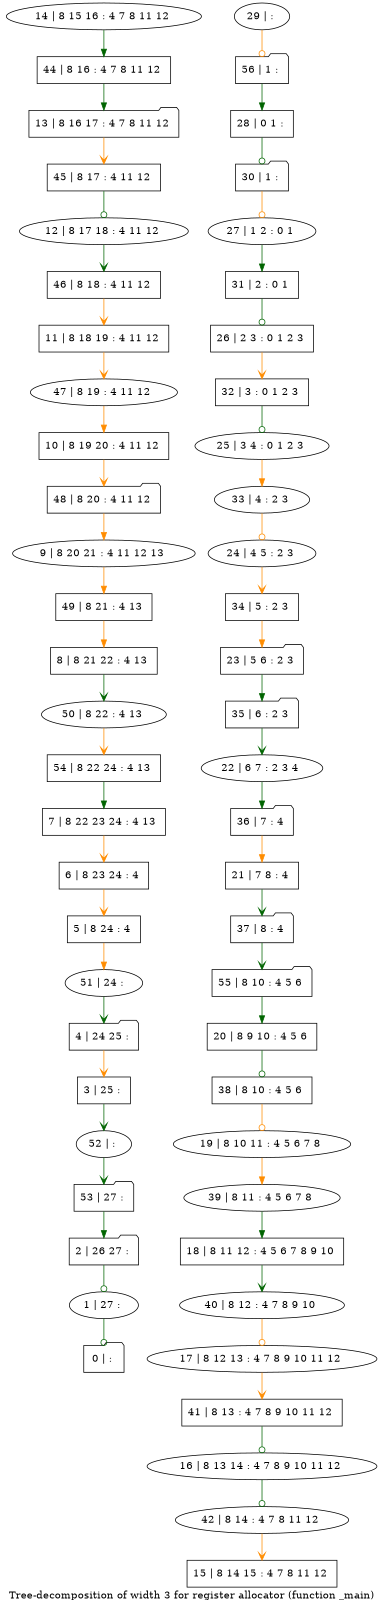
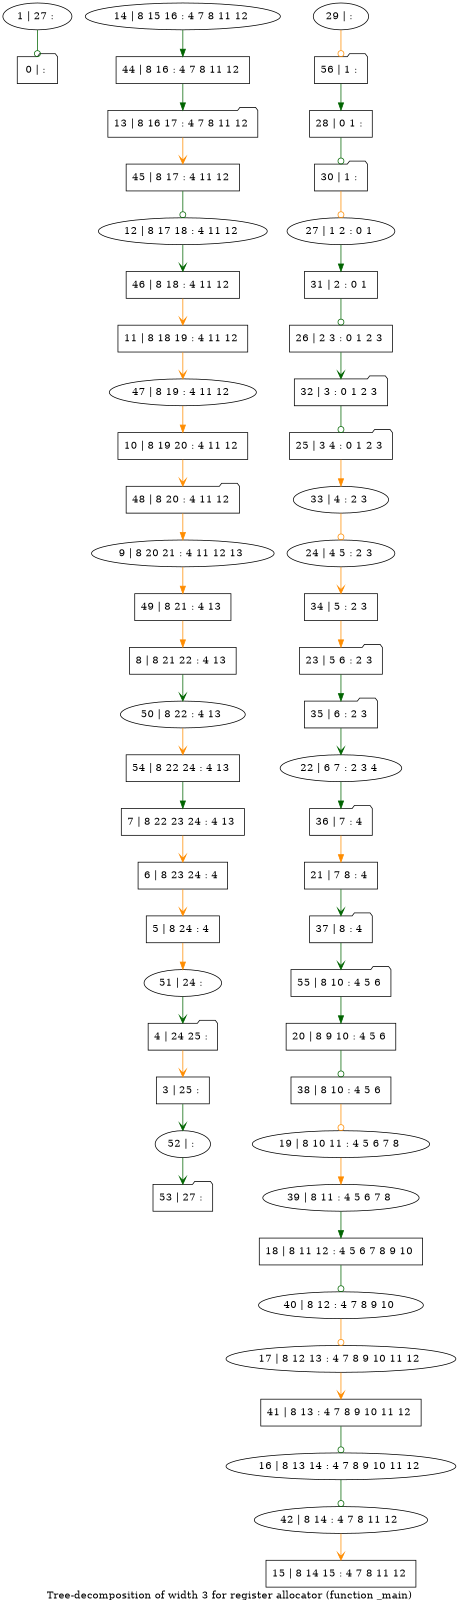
(262, 362) -> (341, 362)
(262, 392) -> (341, 392)
(262, 446) -> (341, 446)
(104, 1252) -> none
(262, 1275) -> (341, 1275)
